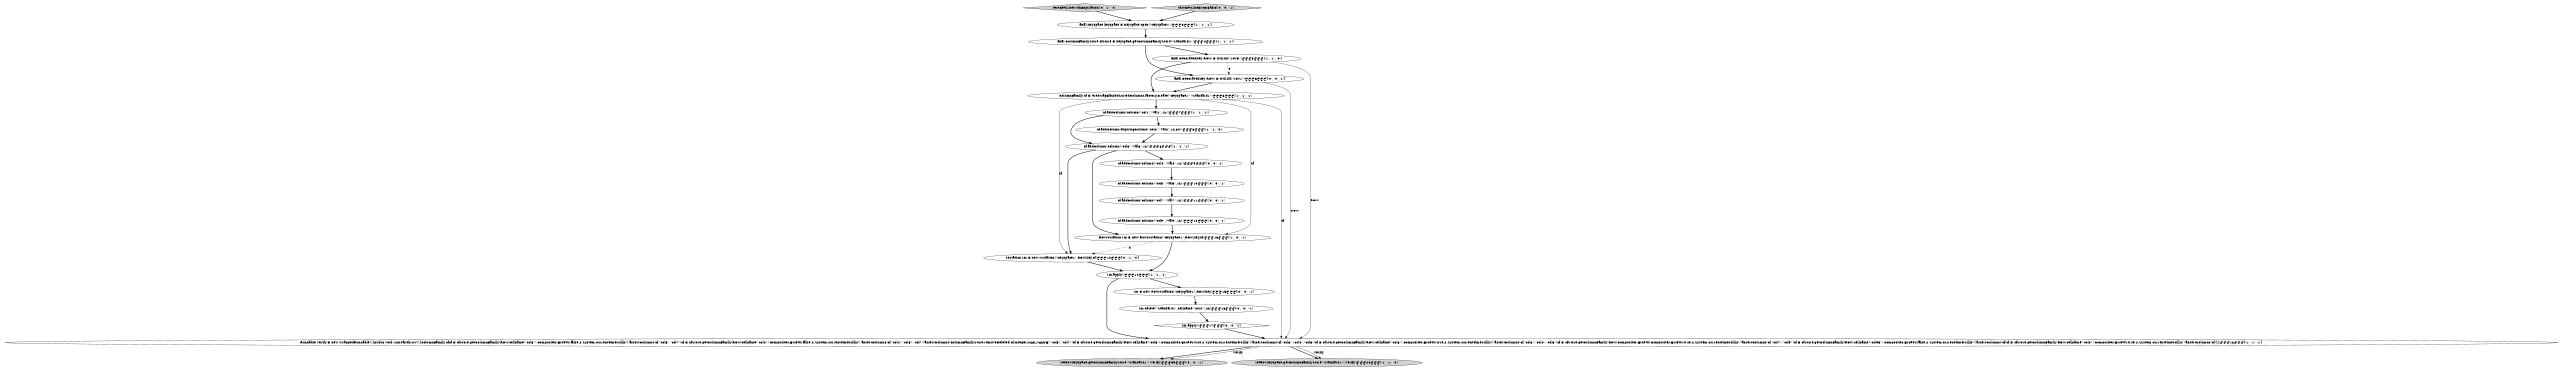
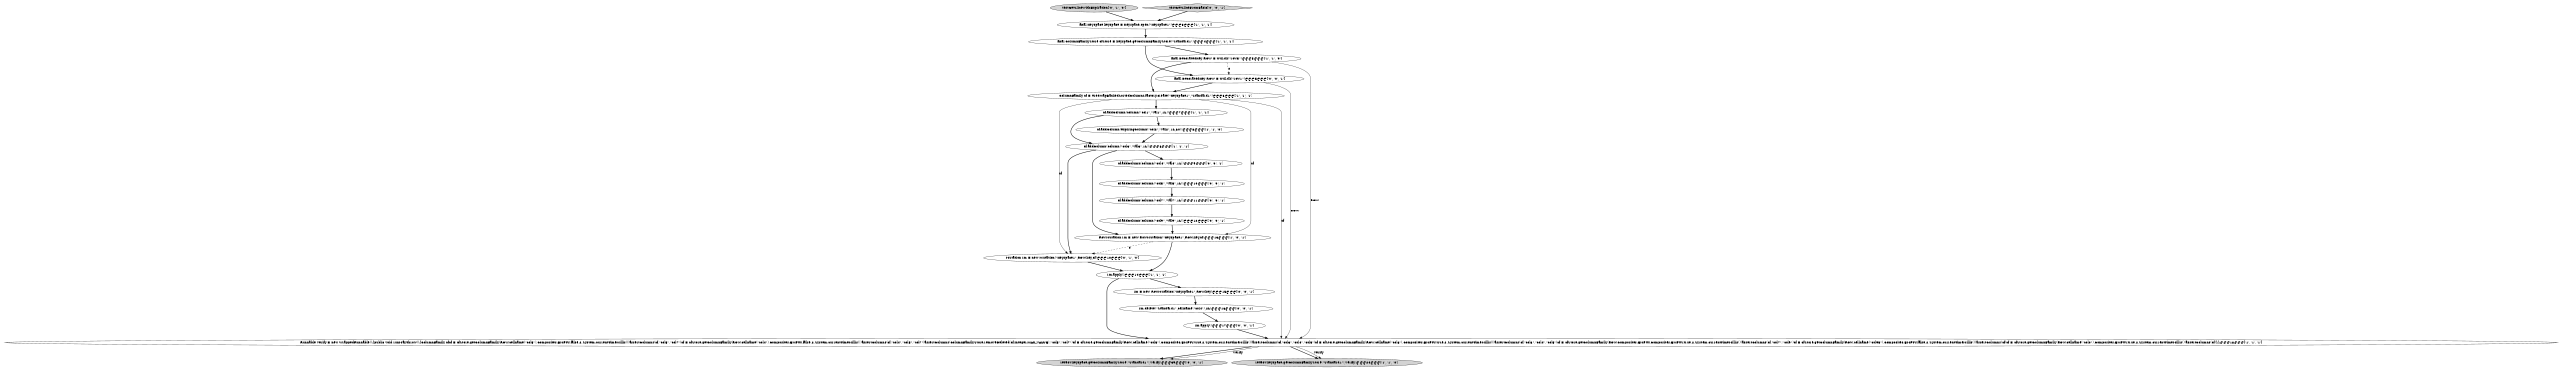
(1085, 8) -> (1094, 8)
(1212, 326) -> (1225, 326)
